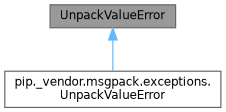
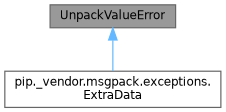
(113, 89) -> (113, 89)
